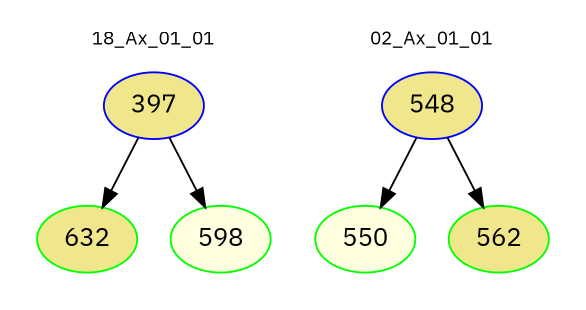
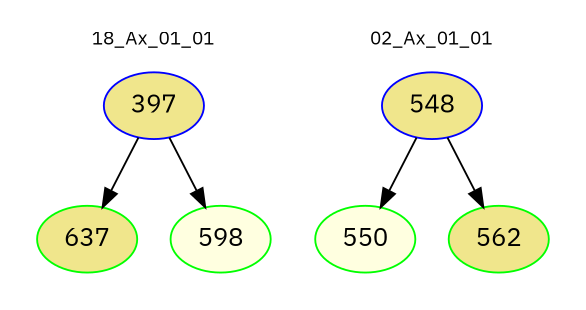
(87, 239) -> (87, 239)
